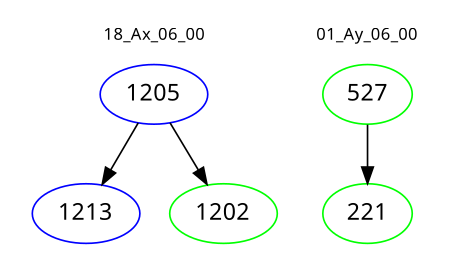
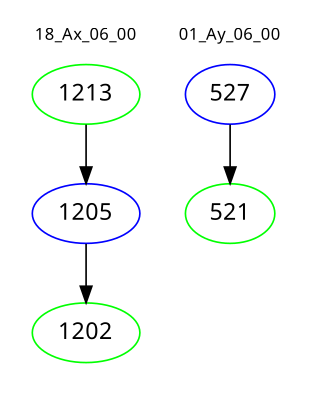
(368, 94) -> (230, 94)
(124, 146) -> (86, 146)
(86, 214) -> (86, 94)
(368, 214) -> (230, 214)
